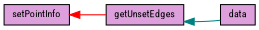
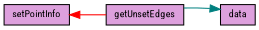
(207, 21) -> (197, 8)
